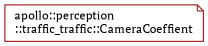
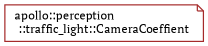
(104, 23) -> (104, 23)
